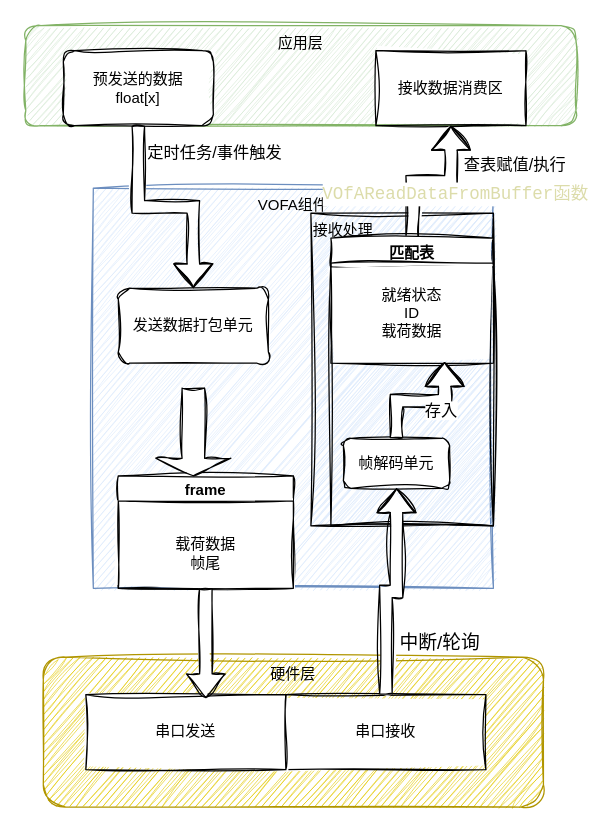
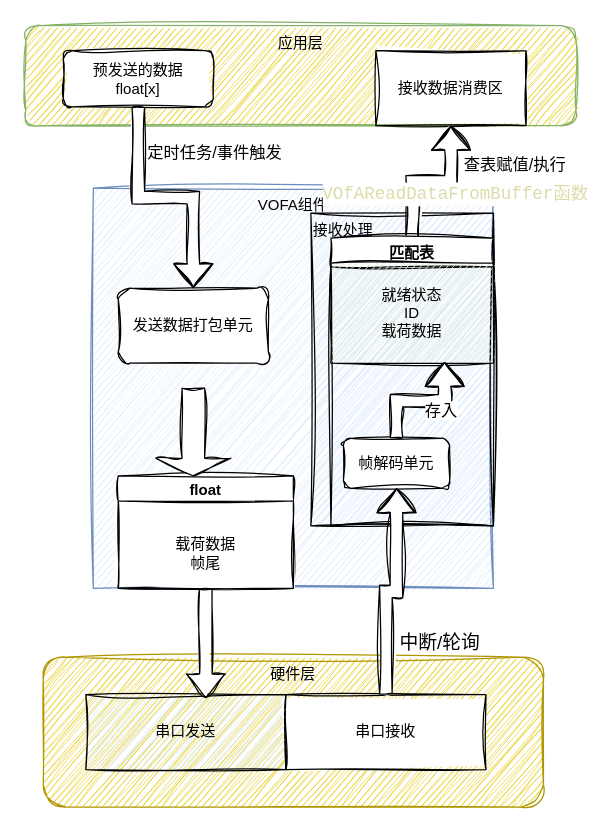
(301, 76) -> (301, 76)
(138, 88) -> (138, 79)
(412, 313) -> (412, 313)
(206, 491) -> (206, 491)
(186, 732) -> (186, 732)
